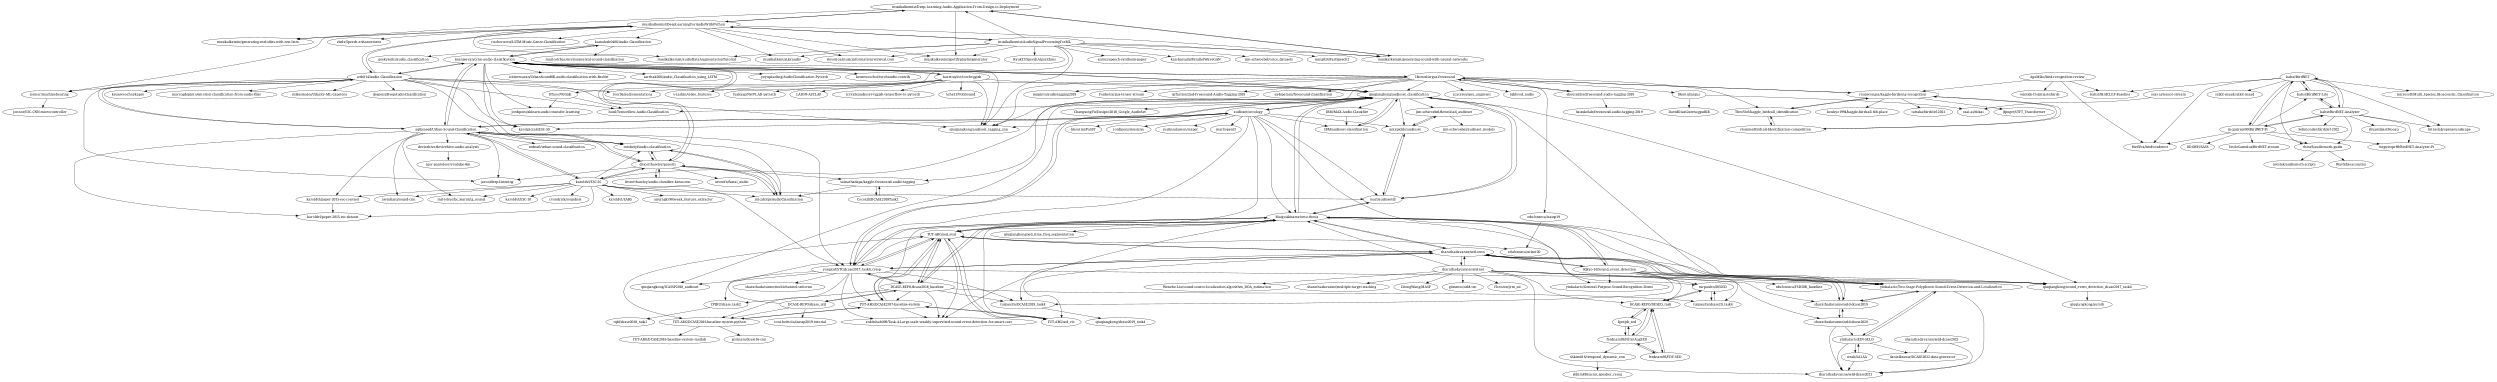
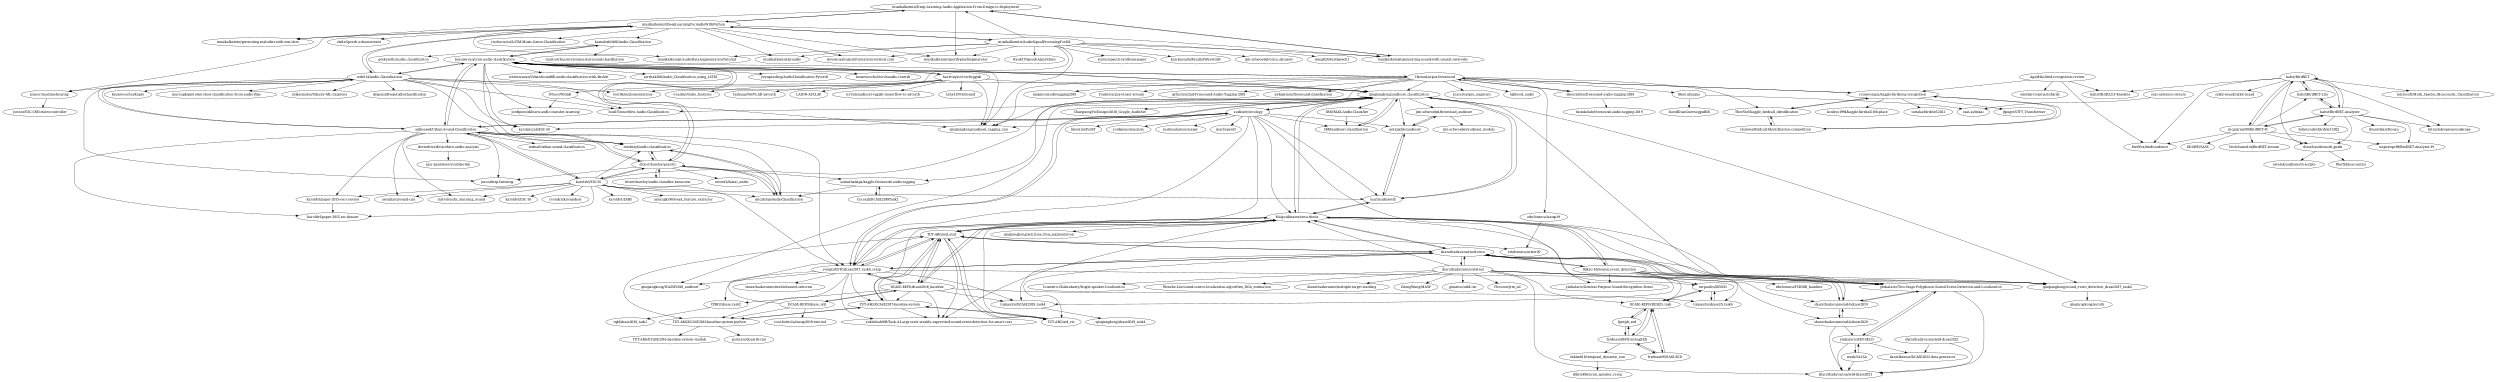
none -> (1084, 287)
(1665, 357) -> (1665, 357)
